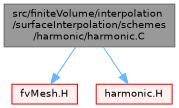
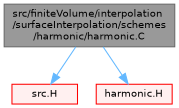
(45, 94) -> (45, 94)
